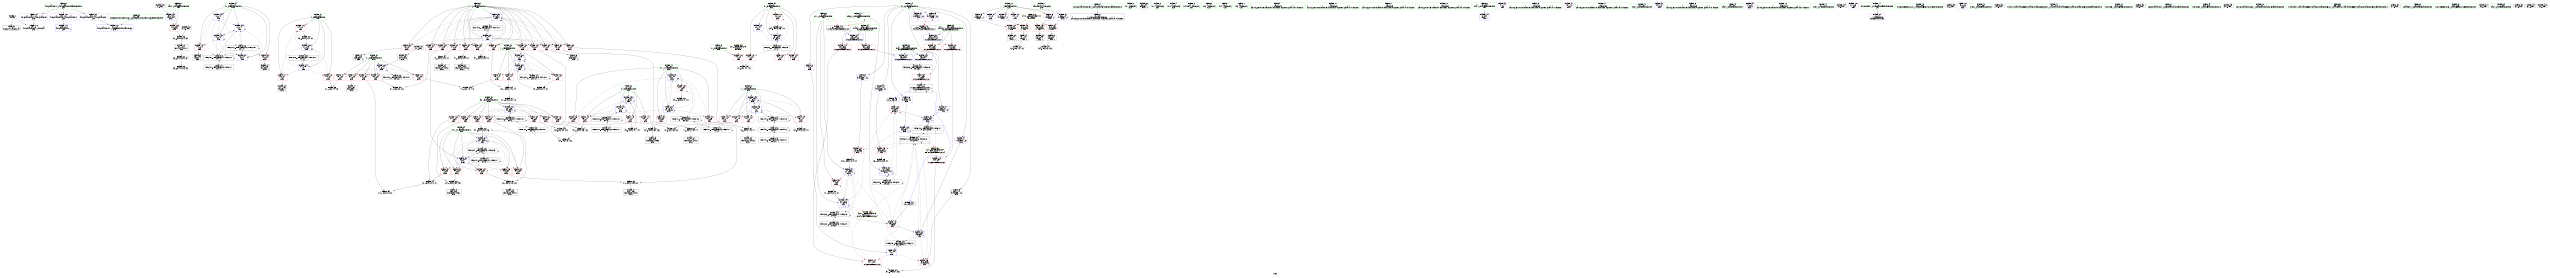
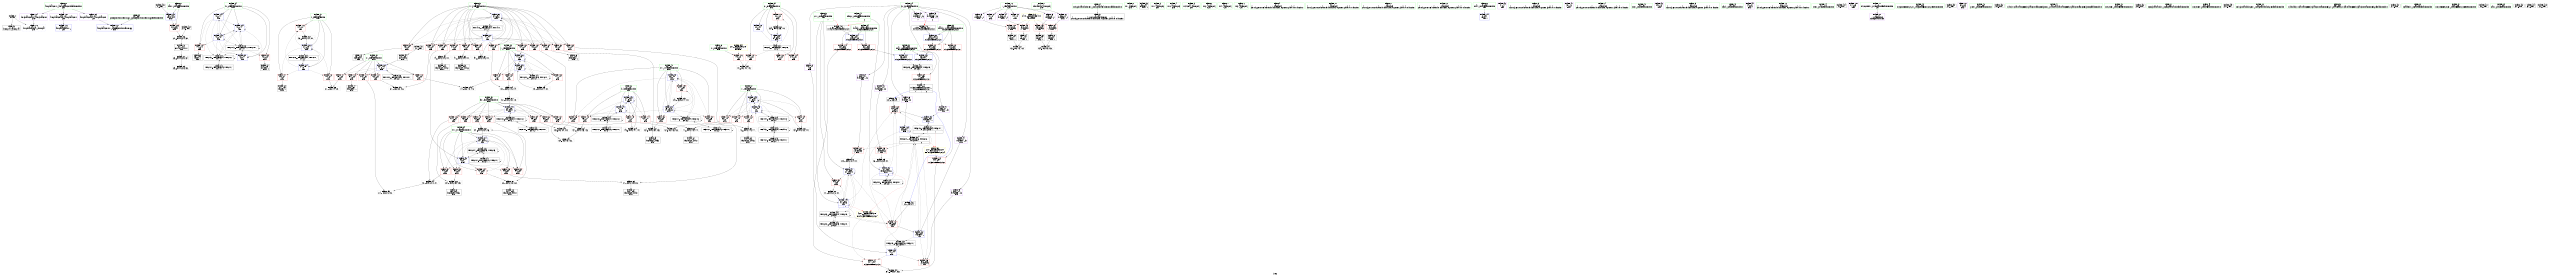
(115, 30) -> (115, 30)
